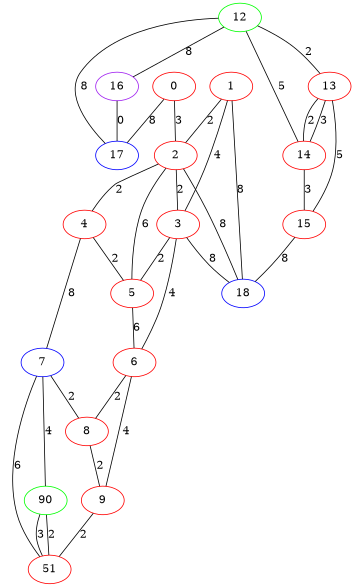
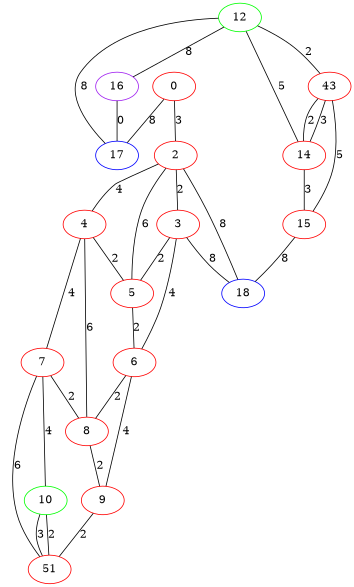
(231, 86) -> none
(330, 86) -> (330, 86)
(119, 190) -> (119, 190)
(72, 293) -> (72, 293)
none -> (86, 328)
(137, 328) -> (137, 328)
(43, 362) -> (43, 362)
(46, 500) -> (46, 500)
